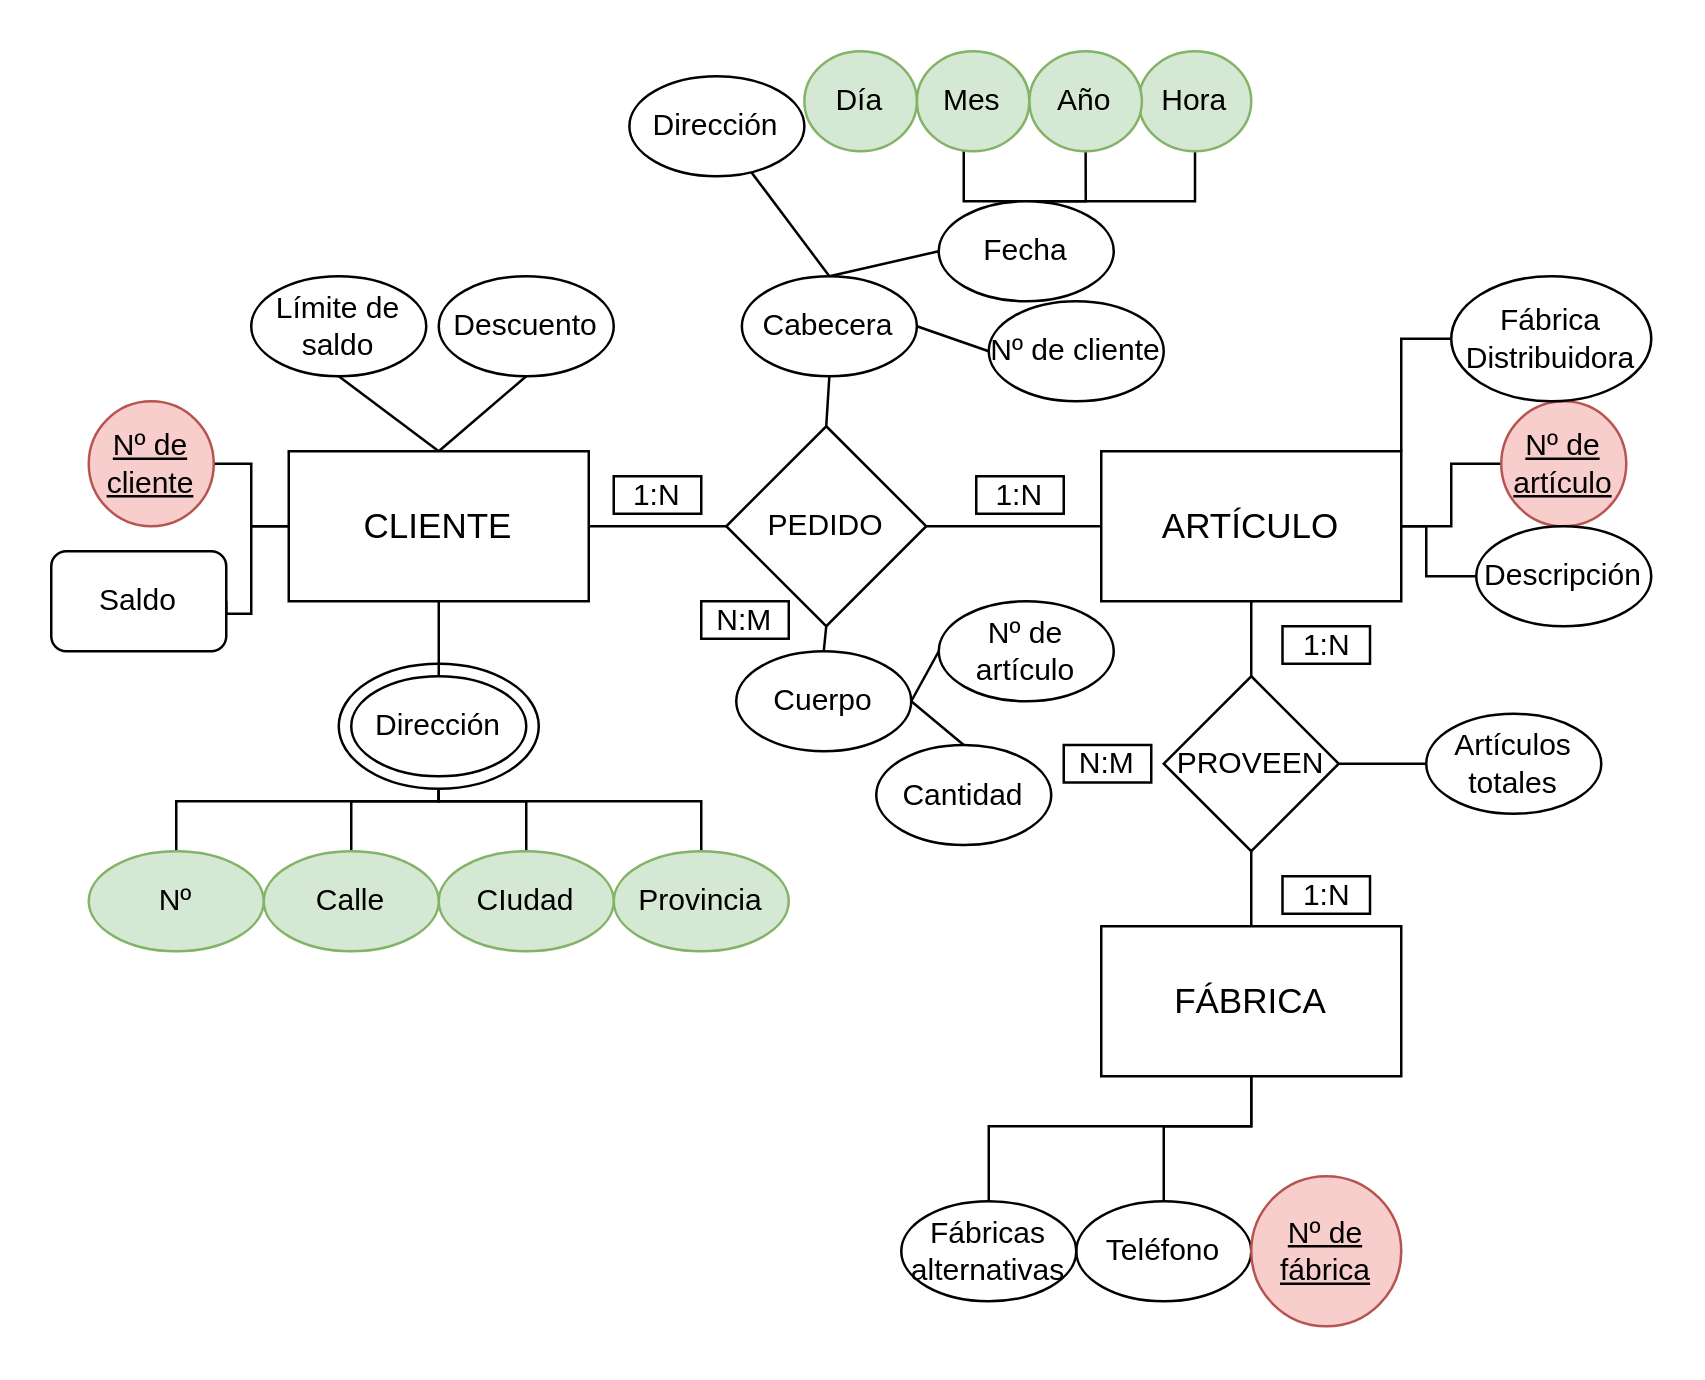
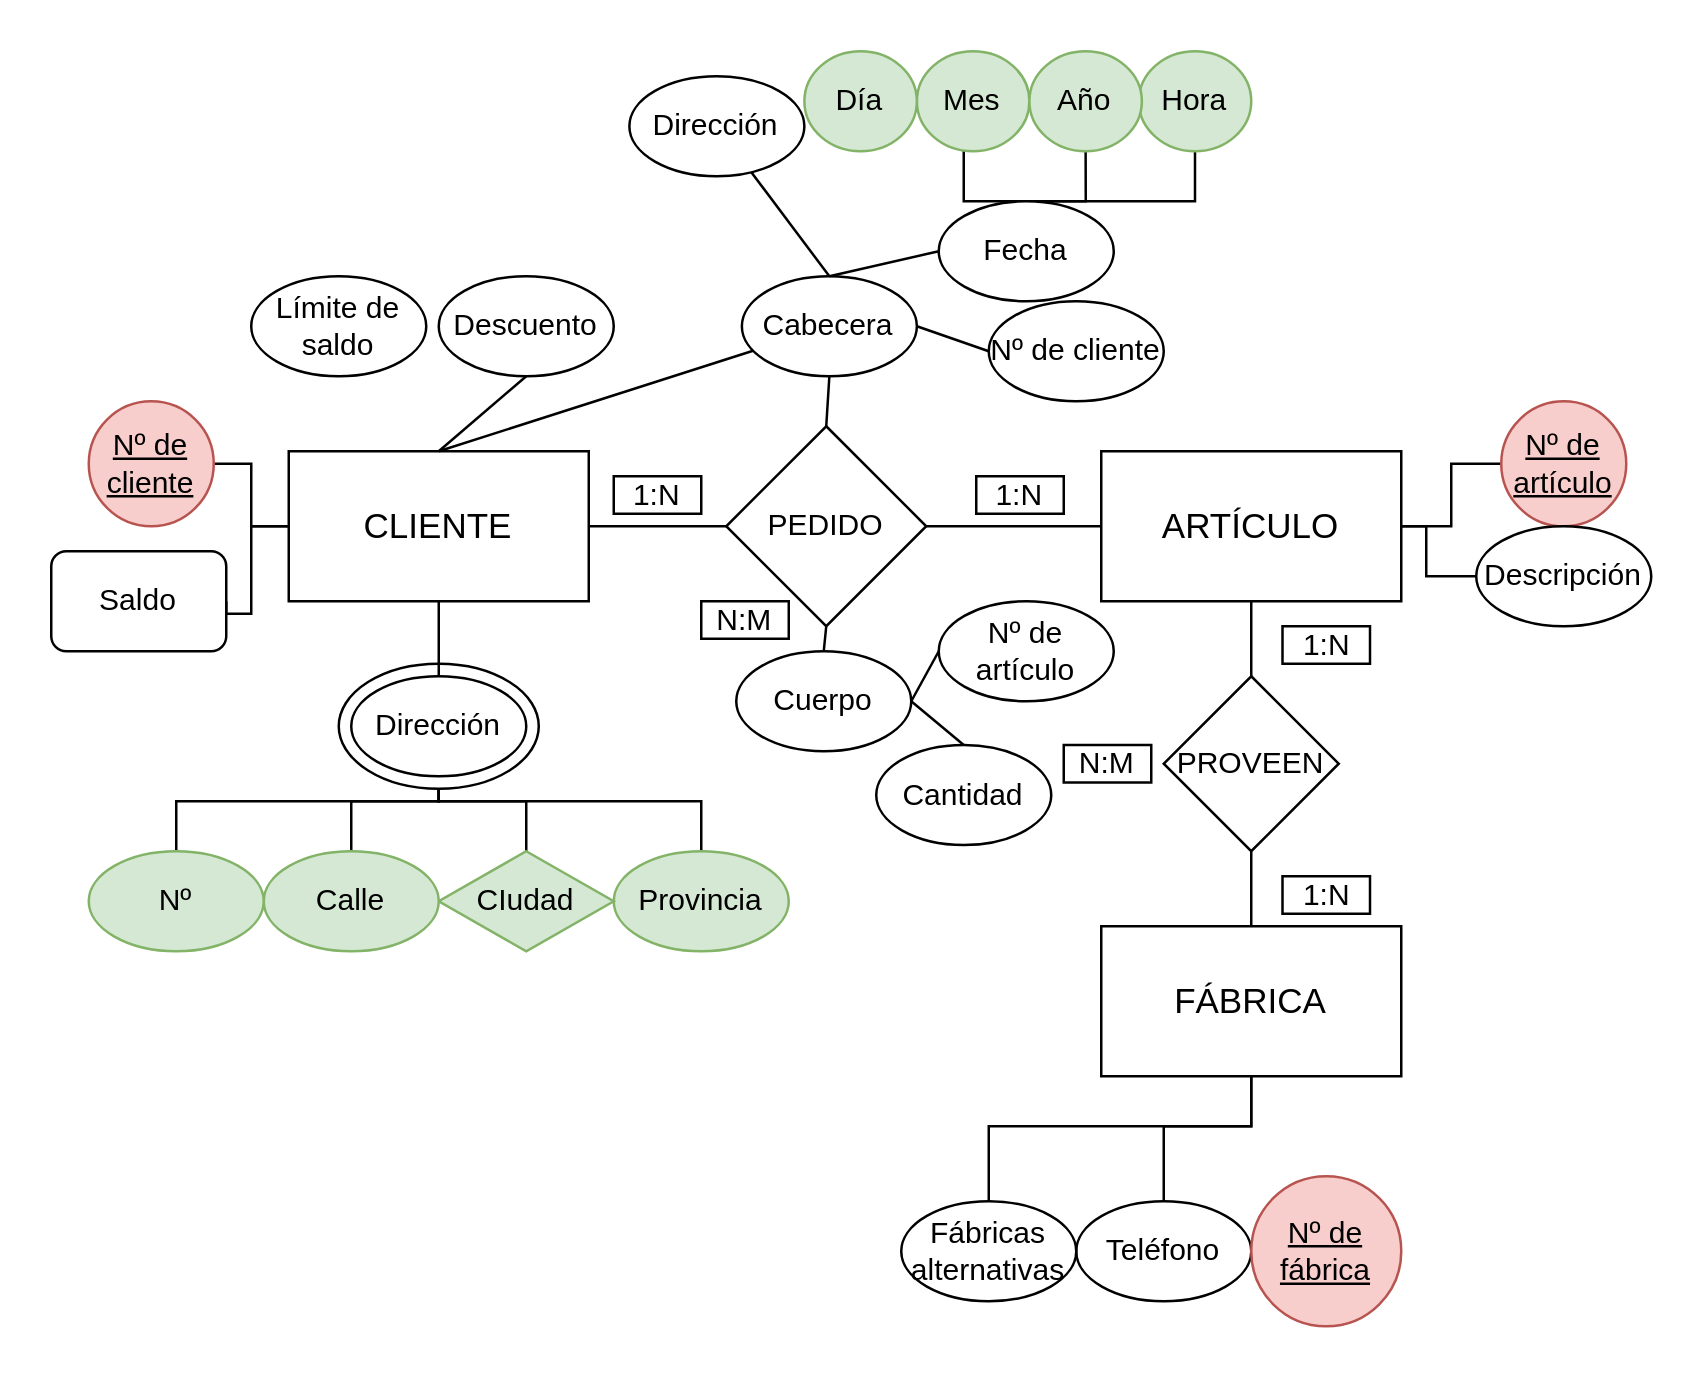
(1551, 339) -> none
(1401, 370) -> none
(387, 412) -> (600, 400)
(1383, 764) -> none
(1514, 764) -> none
(526, 901) -> (526, 901)
